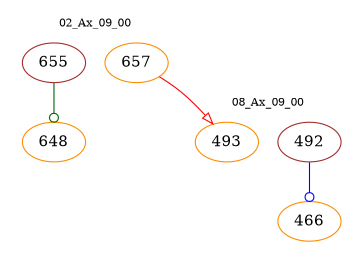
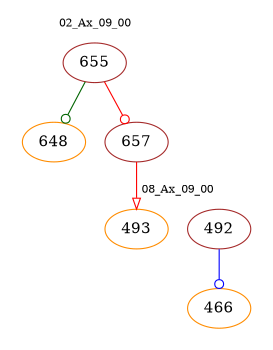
(137, 63) -> (137, 142)
none -> (113, 98)
